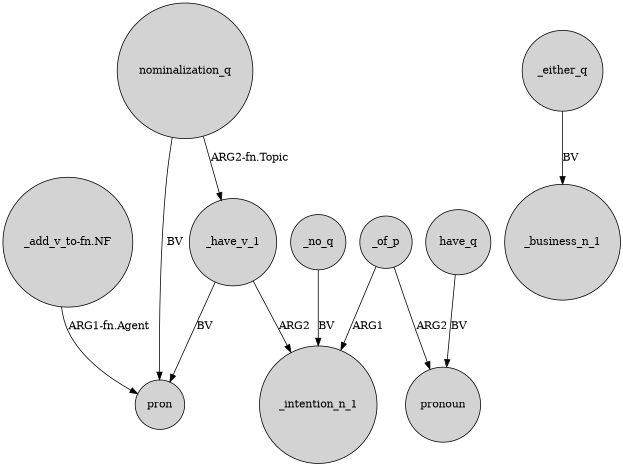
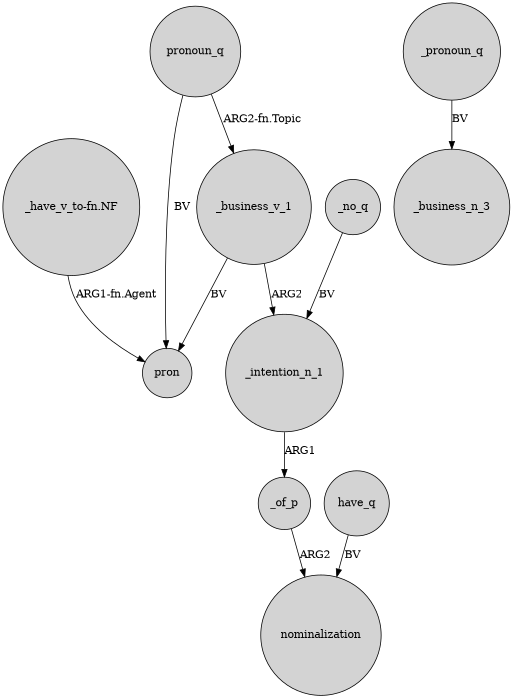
(185, 71) -> (195, 52)
(563, 71) -> (452, 52)
(68, 242) -> (71, 207)
(233, 242) -> (254, 207)
(563, 242) -> (452, 207)
(360, 305) -> (284, 451)
(443, 405) -> (321, 635)
